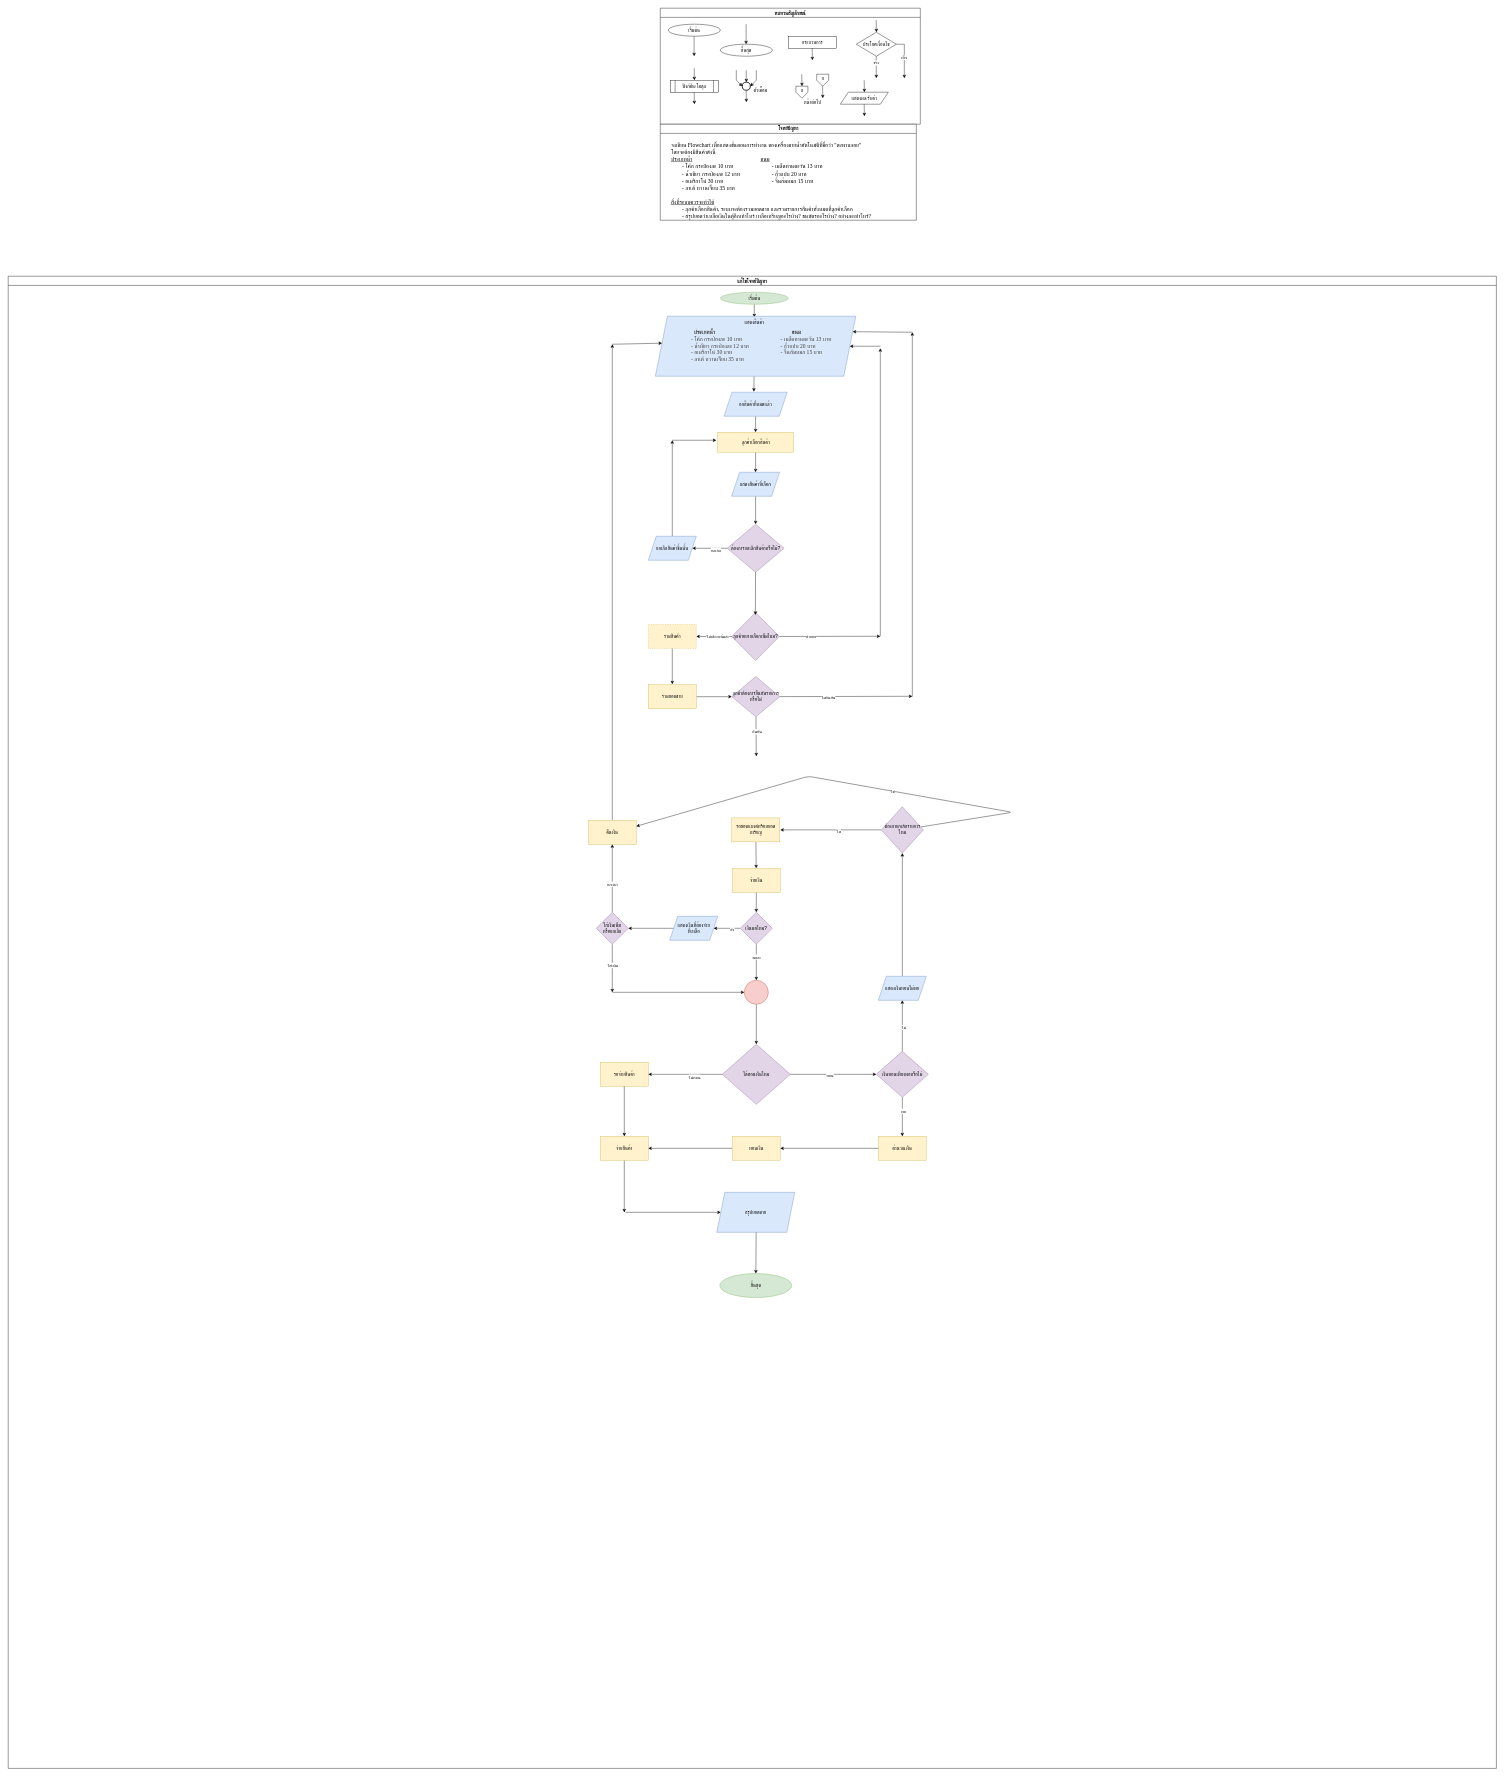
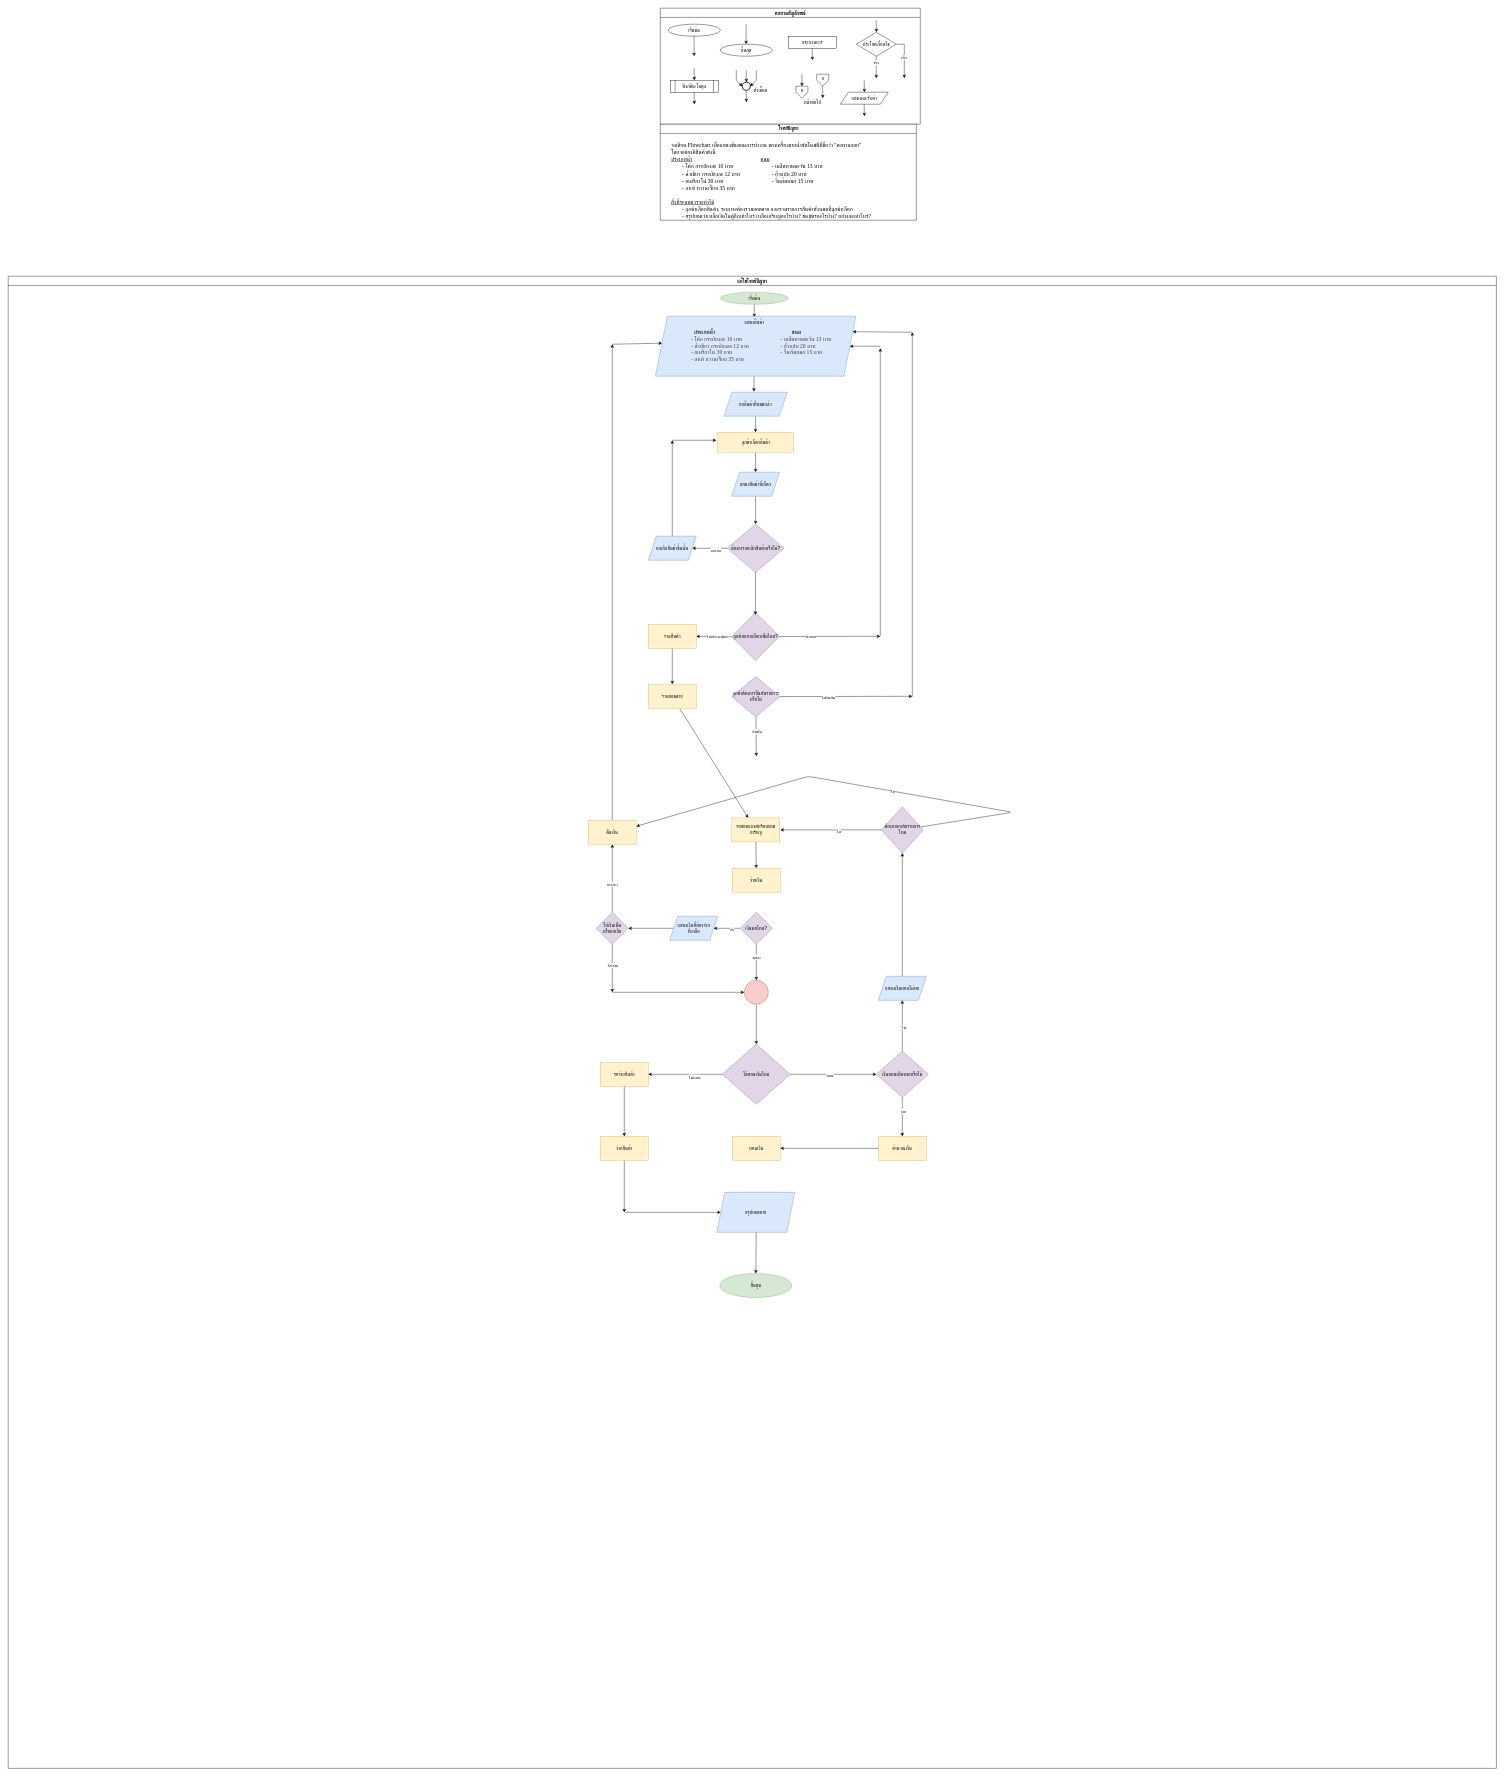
(672, 636) -> (672, 636)
(728, 697) -> (746, 814)
(756, 908) -> none
(652, 1148) -> none
